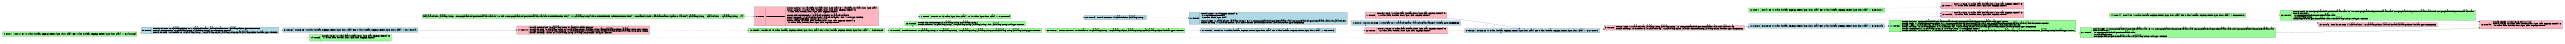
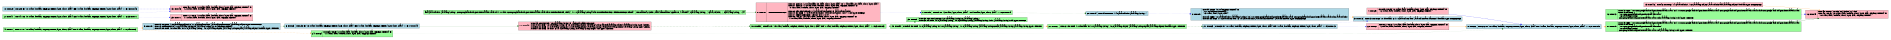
(2178, 15) -> none
(1982, 26) -> none
(1674, 28) -> none
